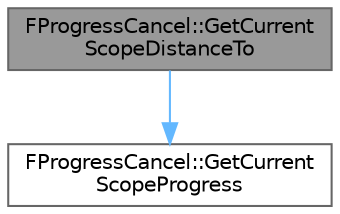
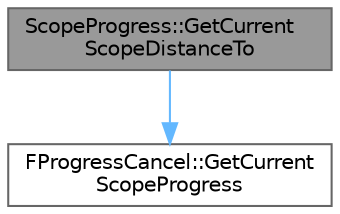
(170, 39) -> (170, 39)
